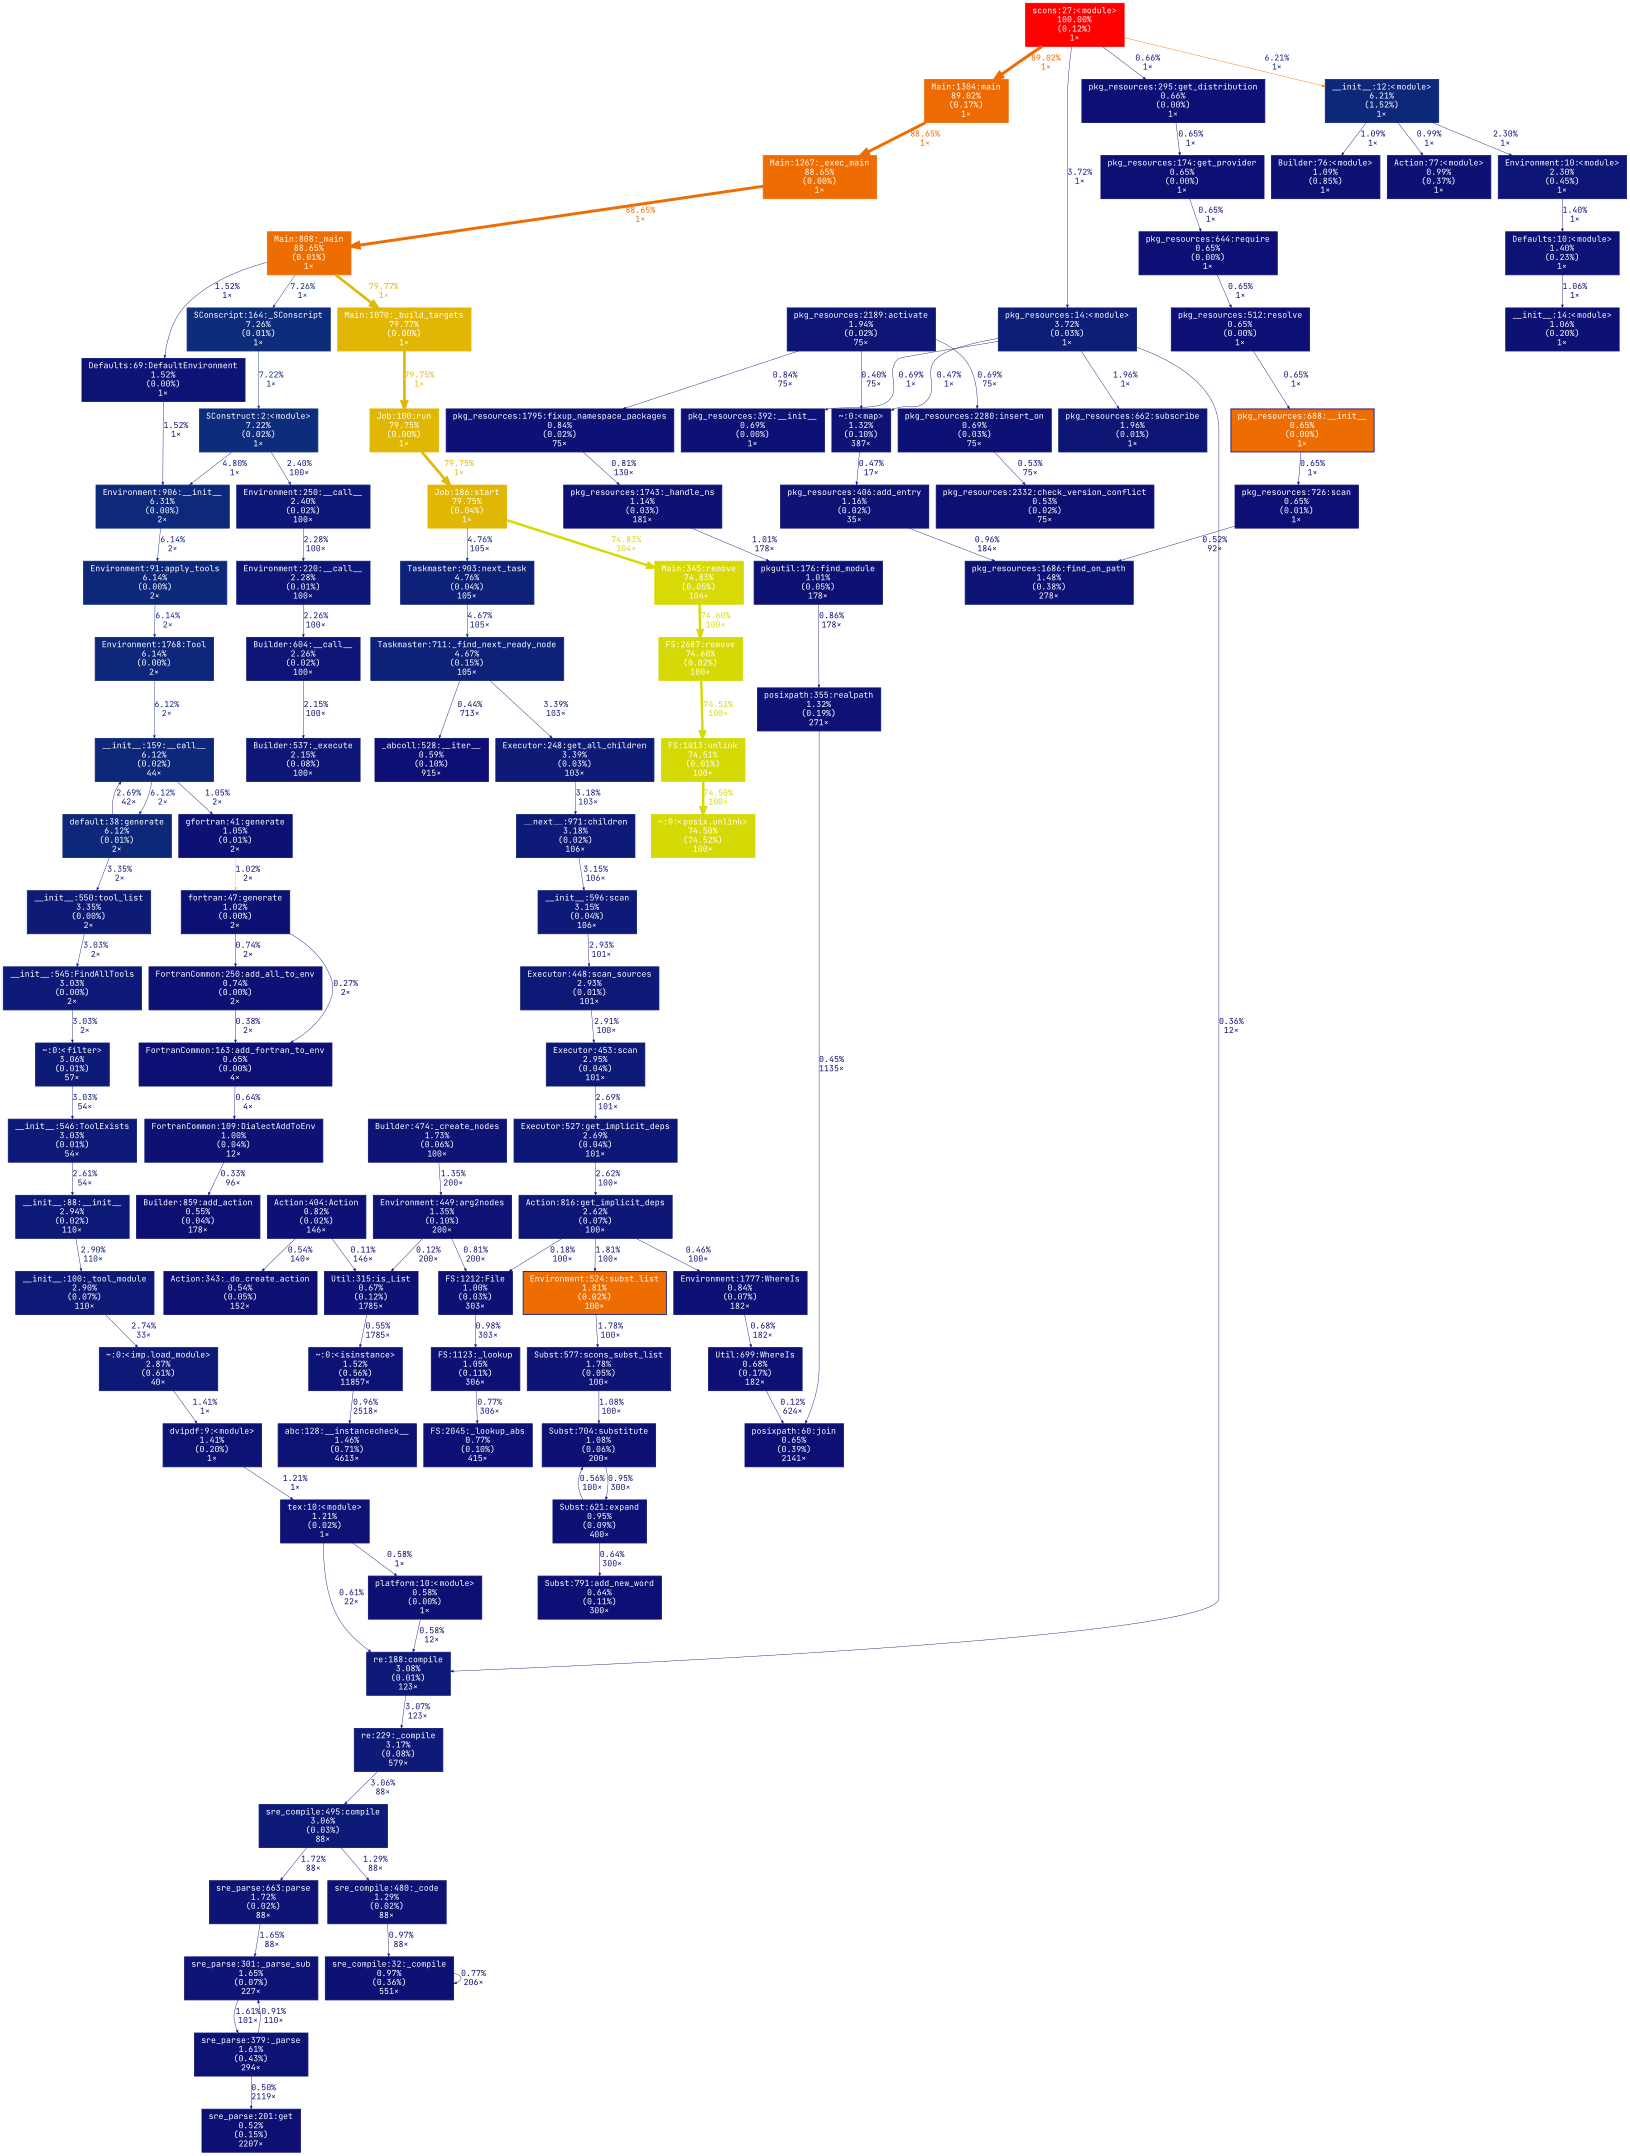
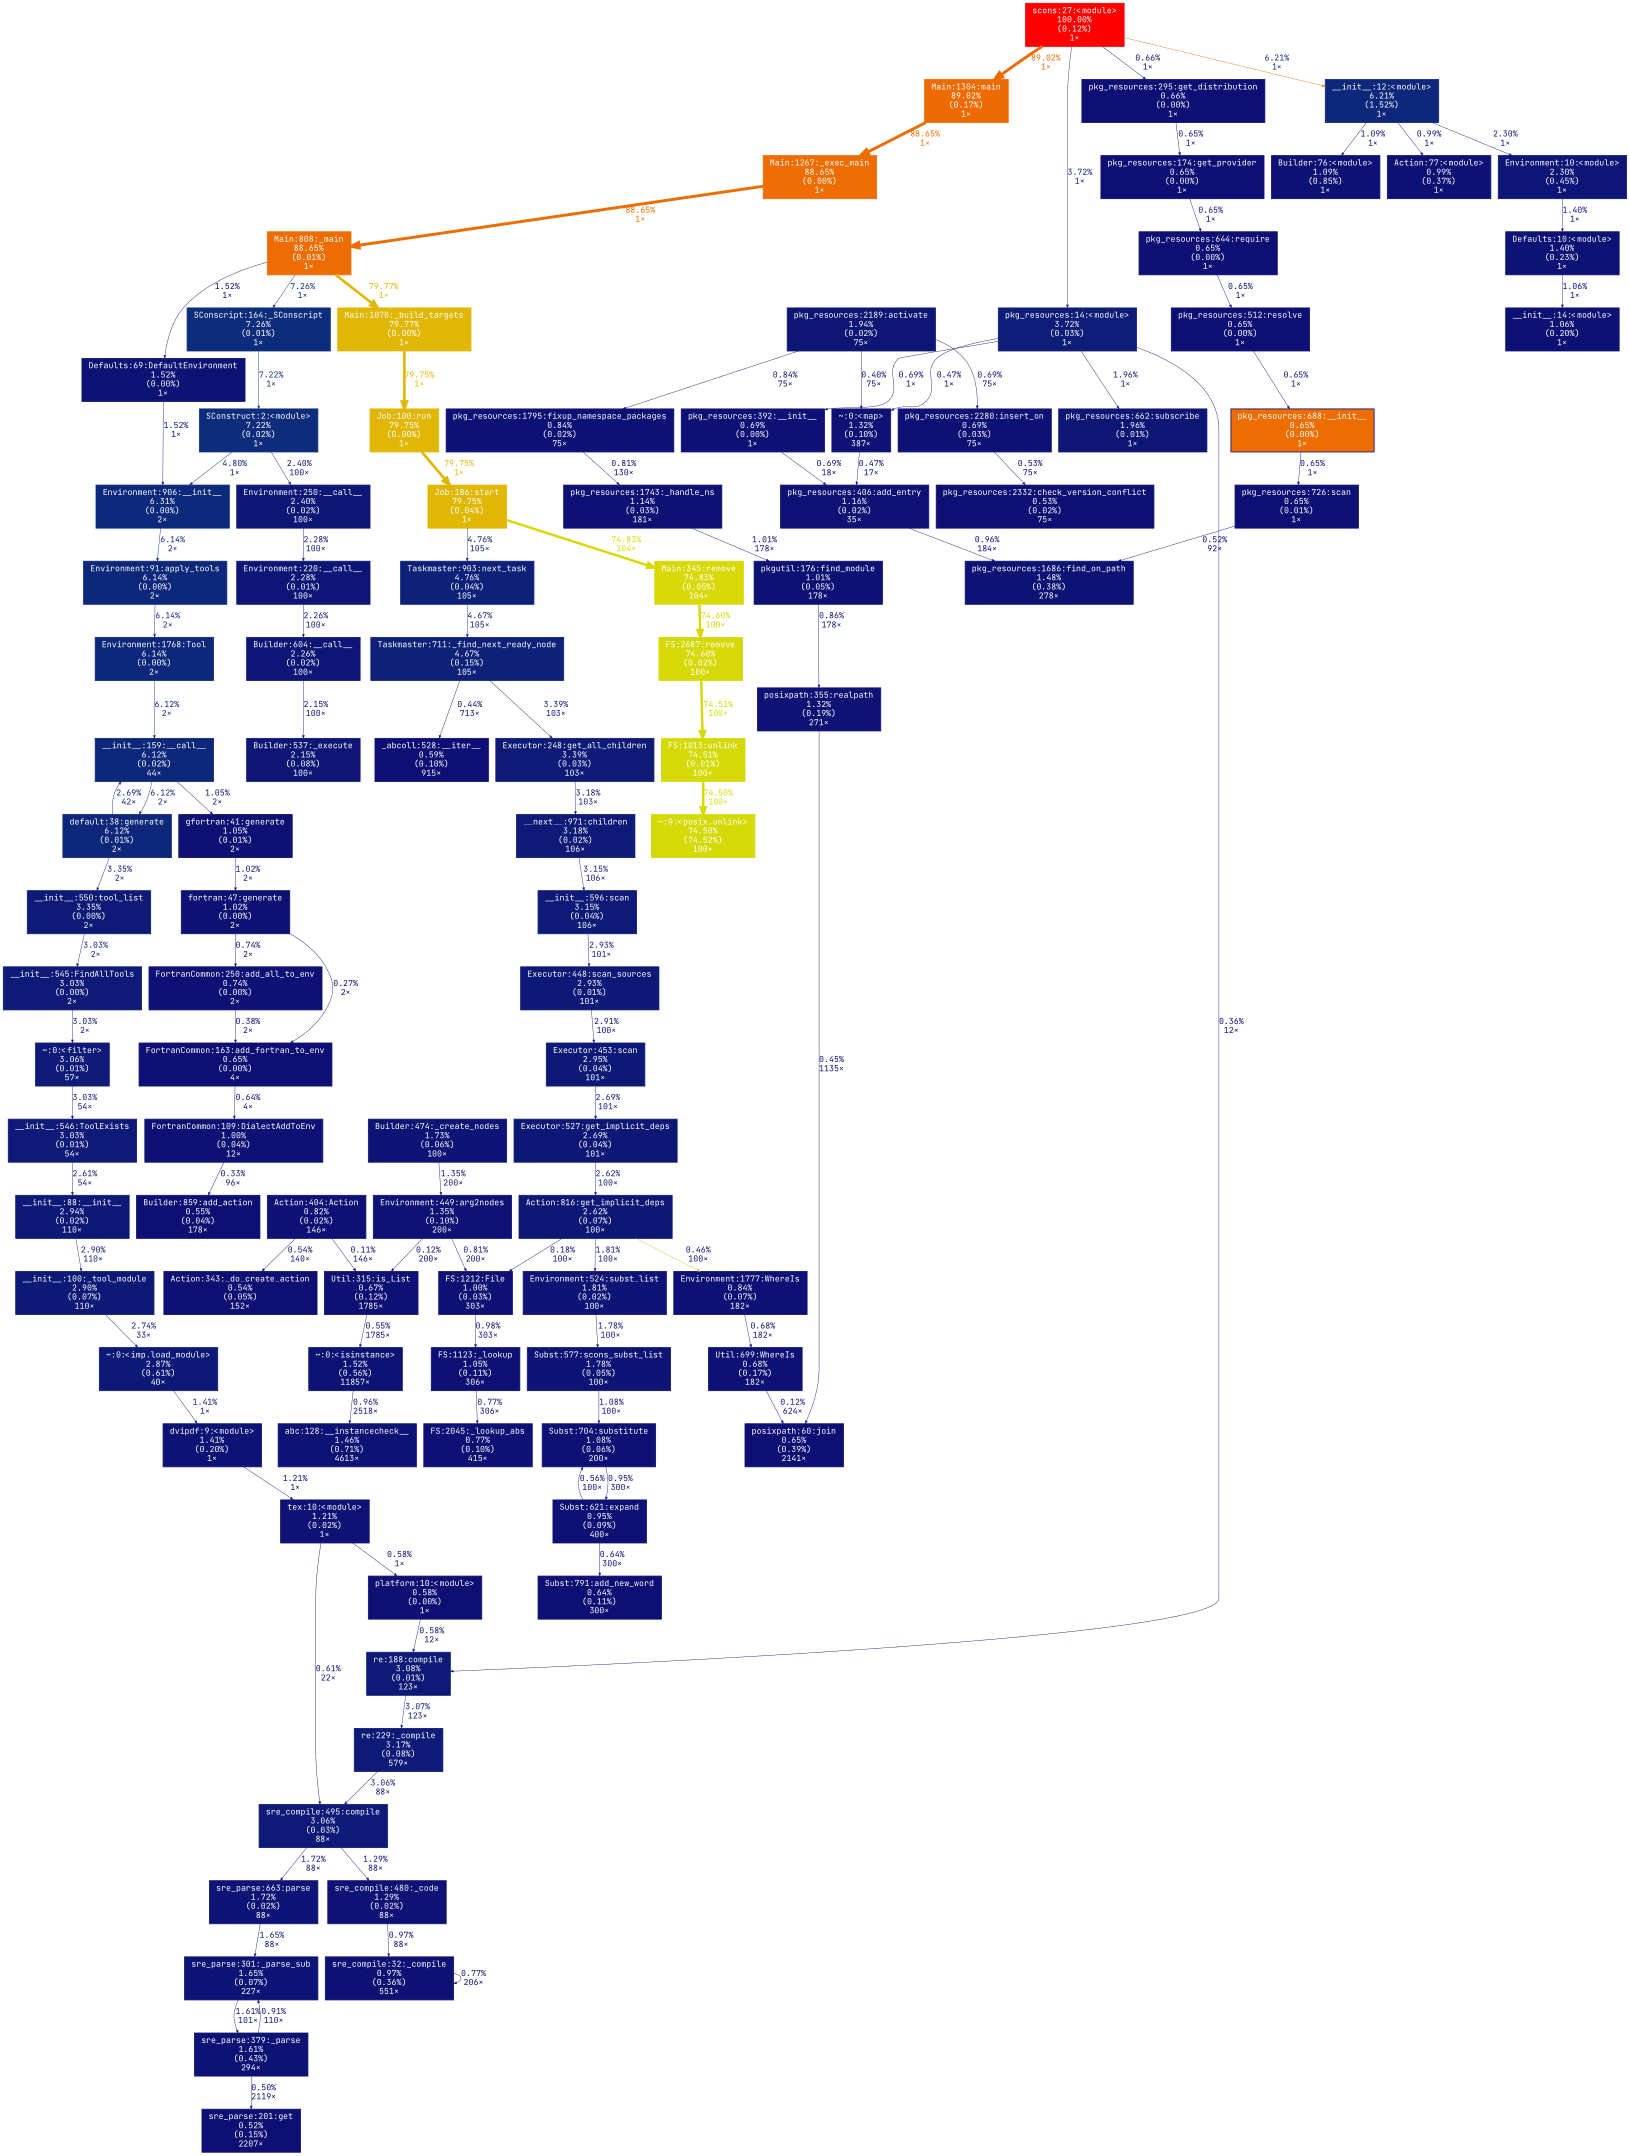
none -> (802, 467)
(236, 873) -> (236, 873)
(667, 1254) -> (667, 1254)
(595, 1293) -> (595, 1293)
(332, 1603) -> (316, 1672)
